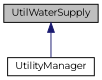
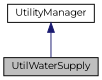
(51, 45) -> (51, 45)
